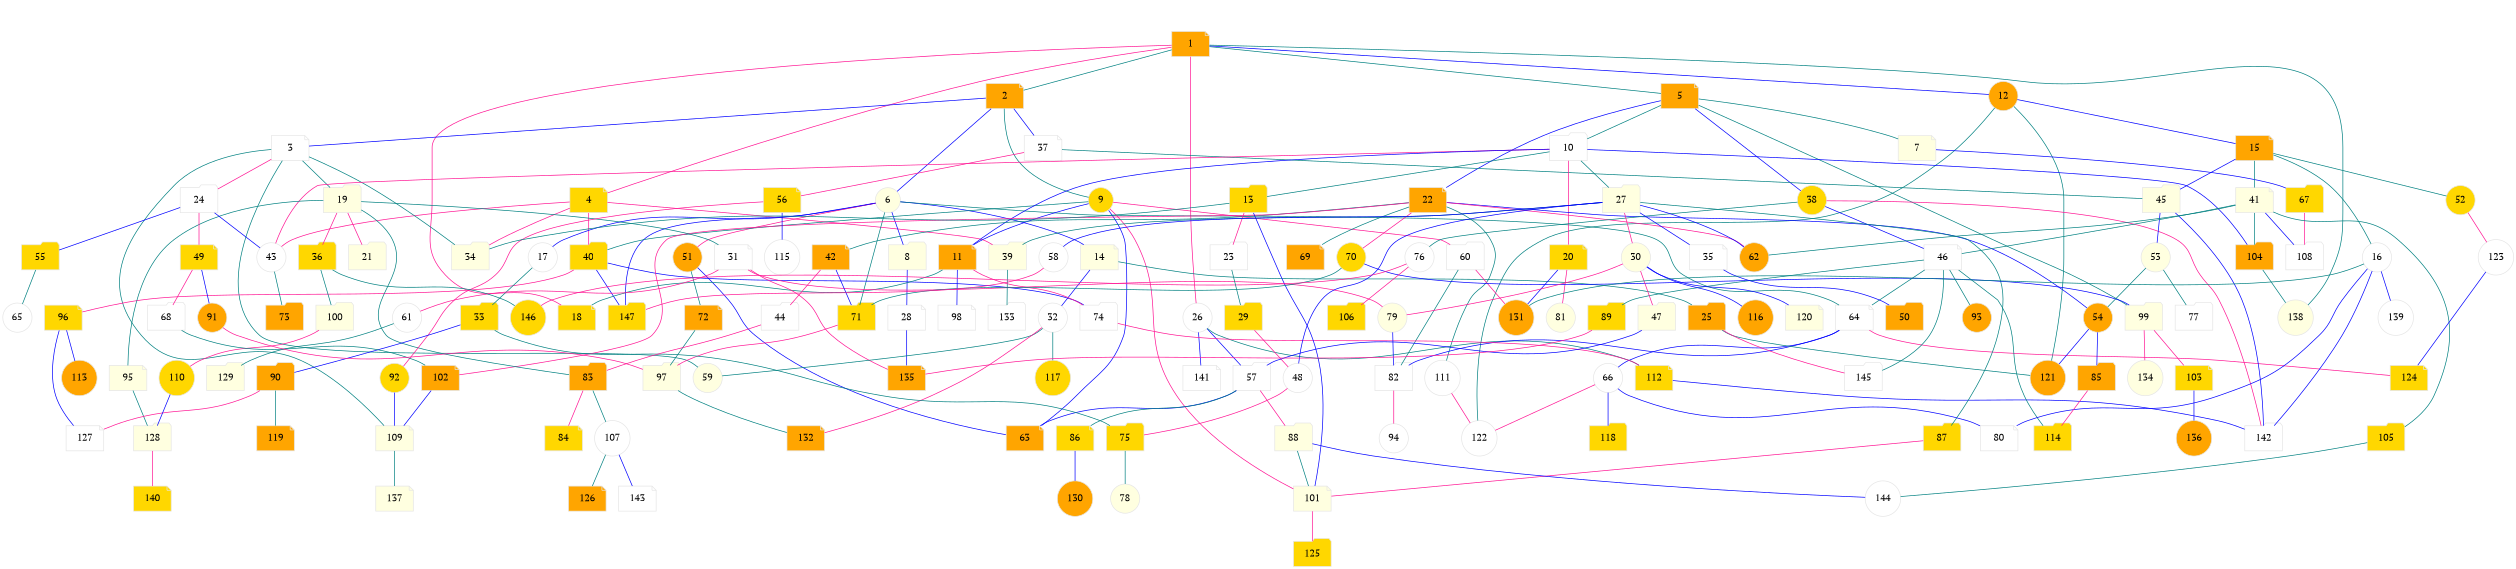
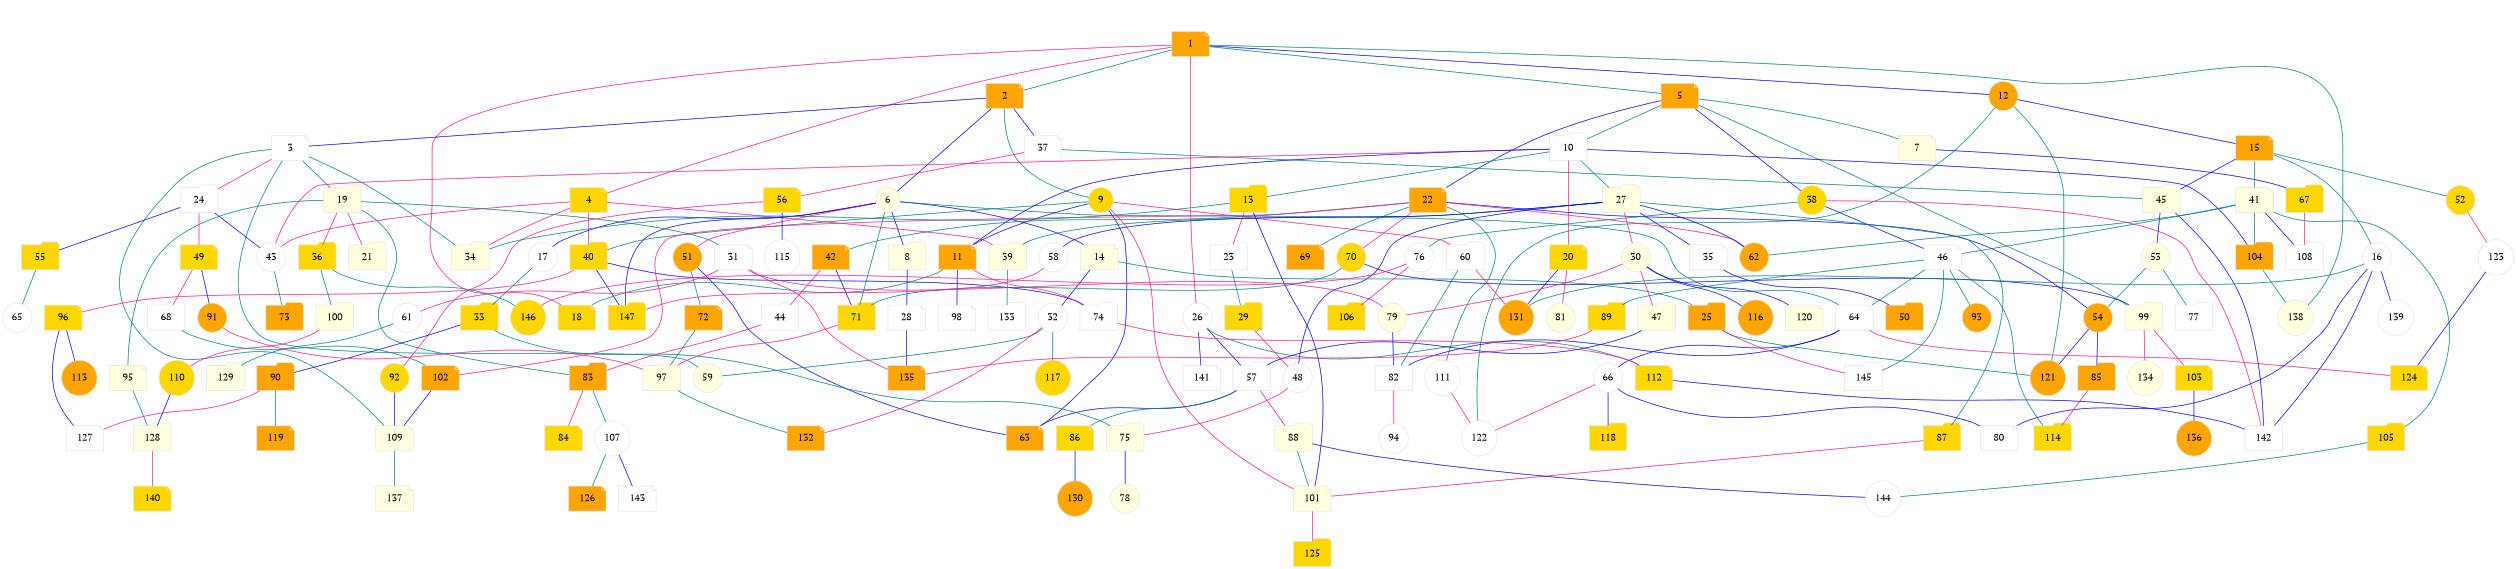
(1125, 438) -> (1125, 438)
(1125, 467) -> (1125, 467)
